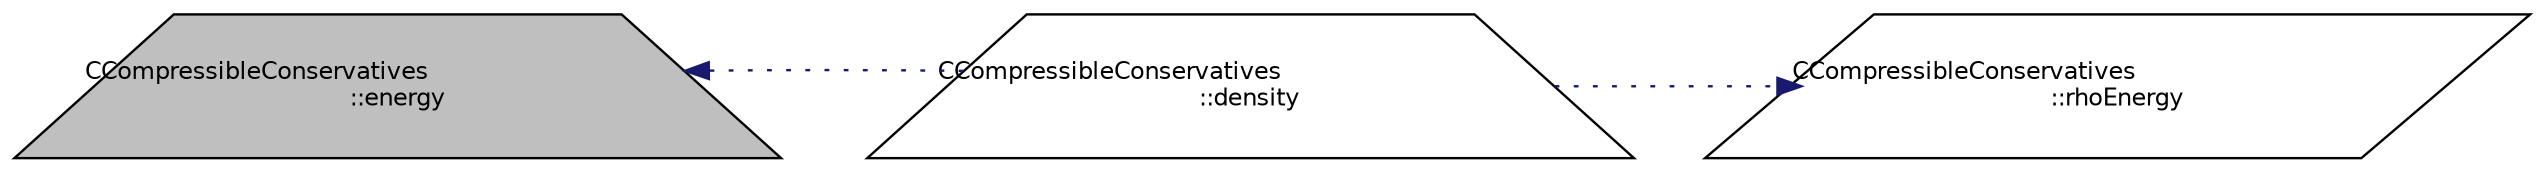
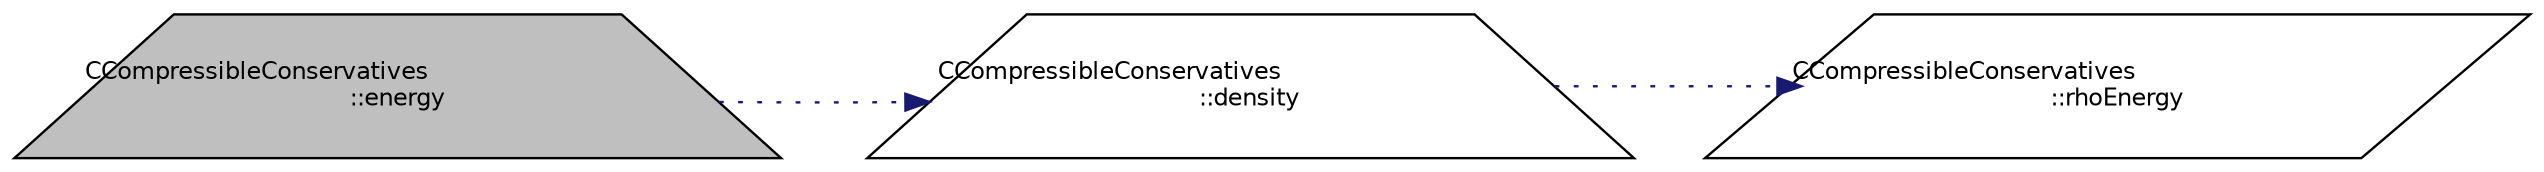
(836, 70) -> (812, 102)
